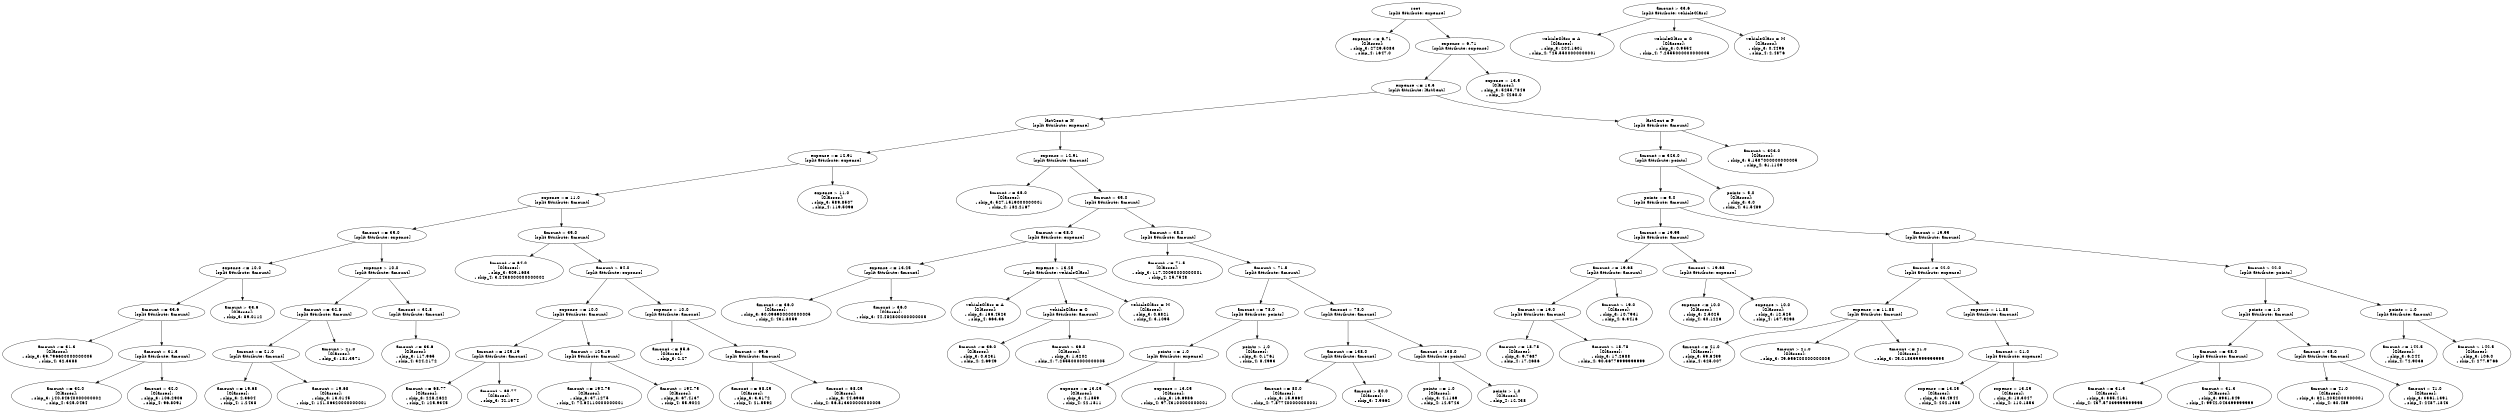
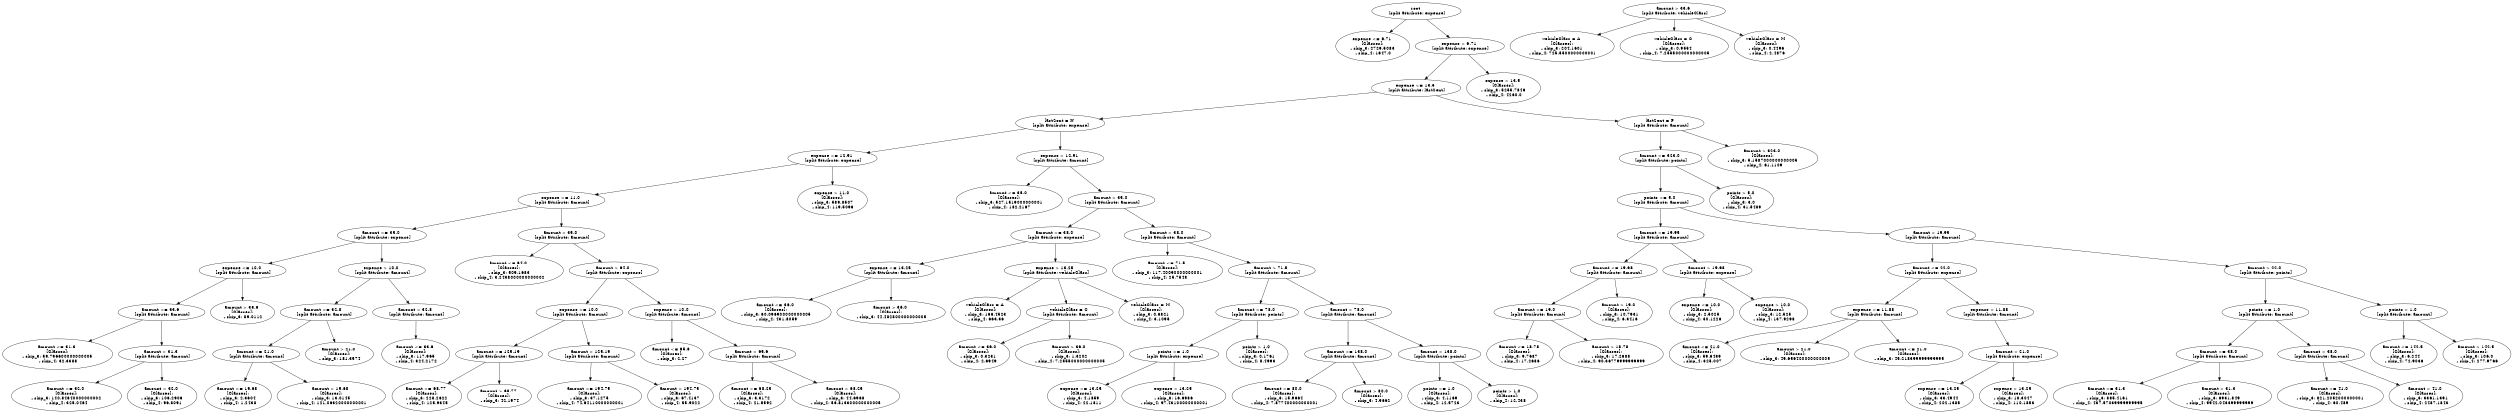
(339, 354) -> (339, 354)
